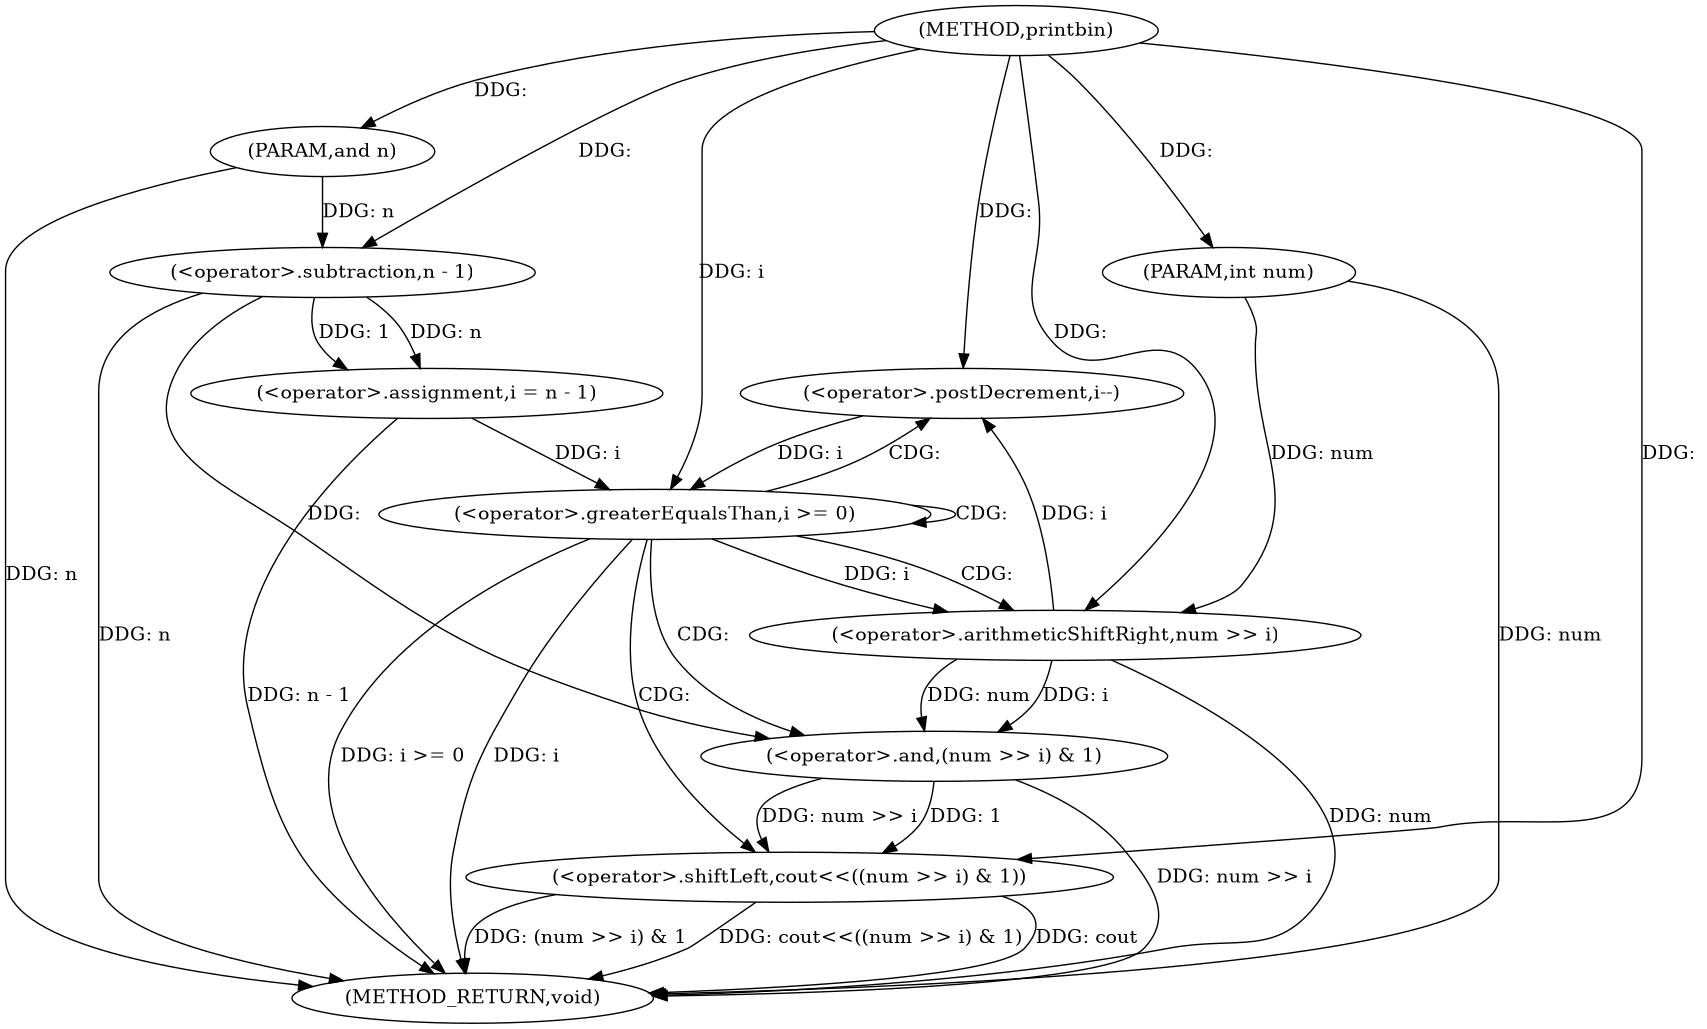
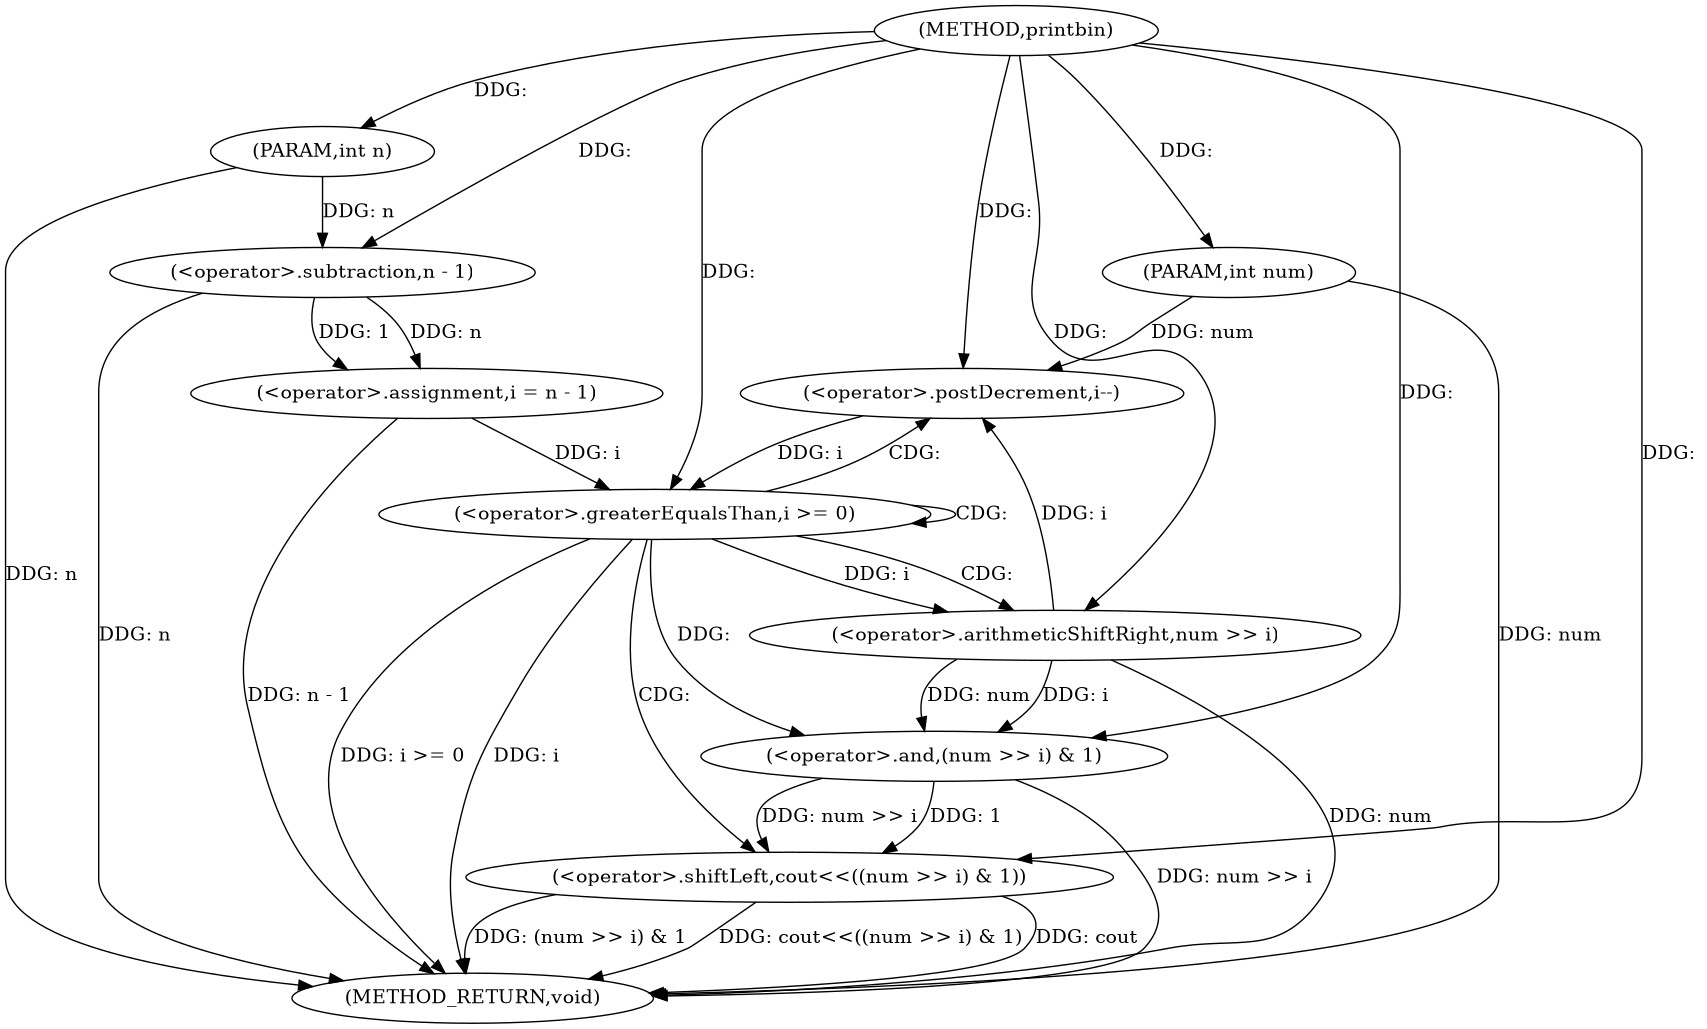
(323, 152) -> (323, 152)
(732, 272) -> (732, 272)
(1272, 470) -> (1130, 337)
(365, 580) -> (1400, 400)
(707, 635) -> (707, 635)
